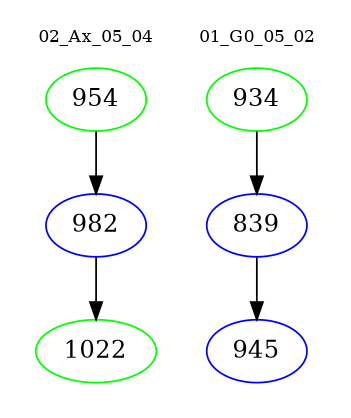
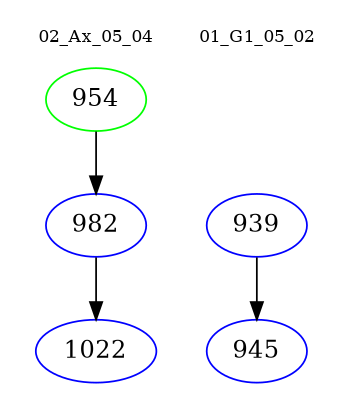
(258, 38) -> (258, 38)
(257, 100) -> none
(257, 225) -> (257, 225)
(96, 351) -> (96, 351)
